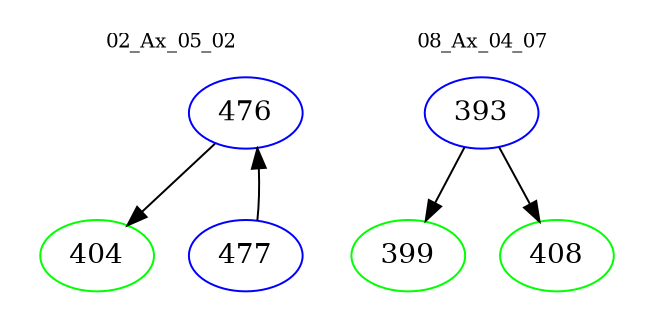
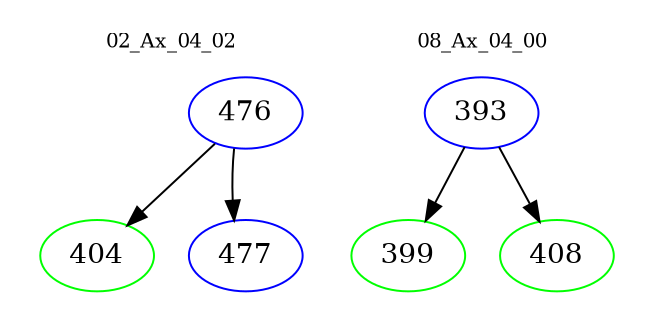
(171, 43) -> (171, 43)
(483, 43) -> (483, 43)
(259, 195) -> (233, 174)
